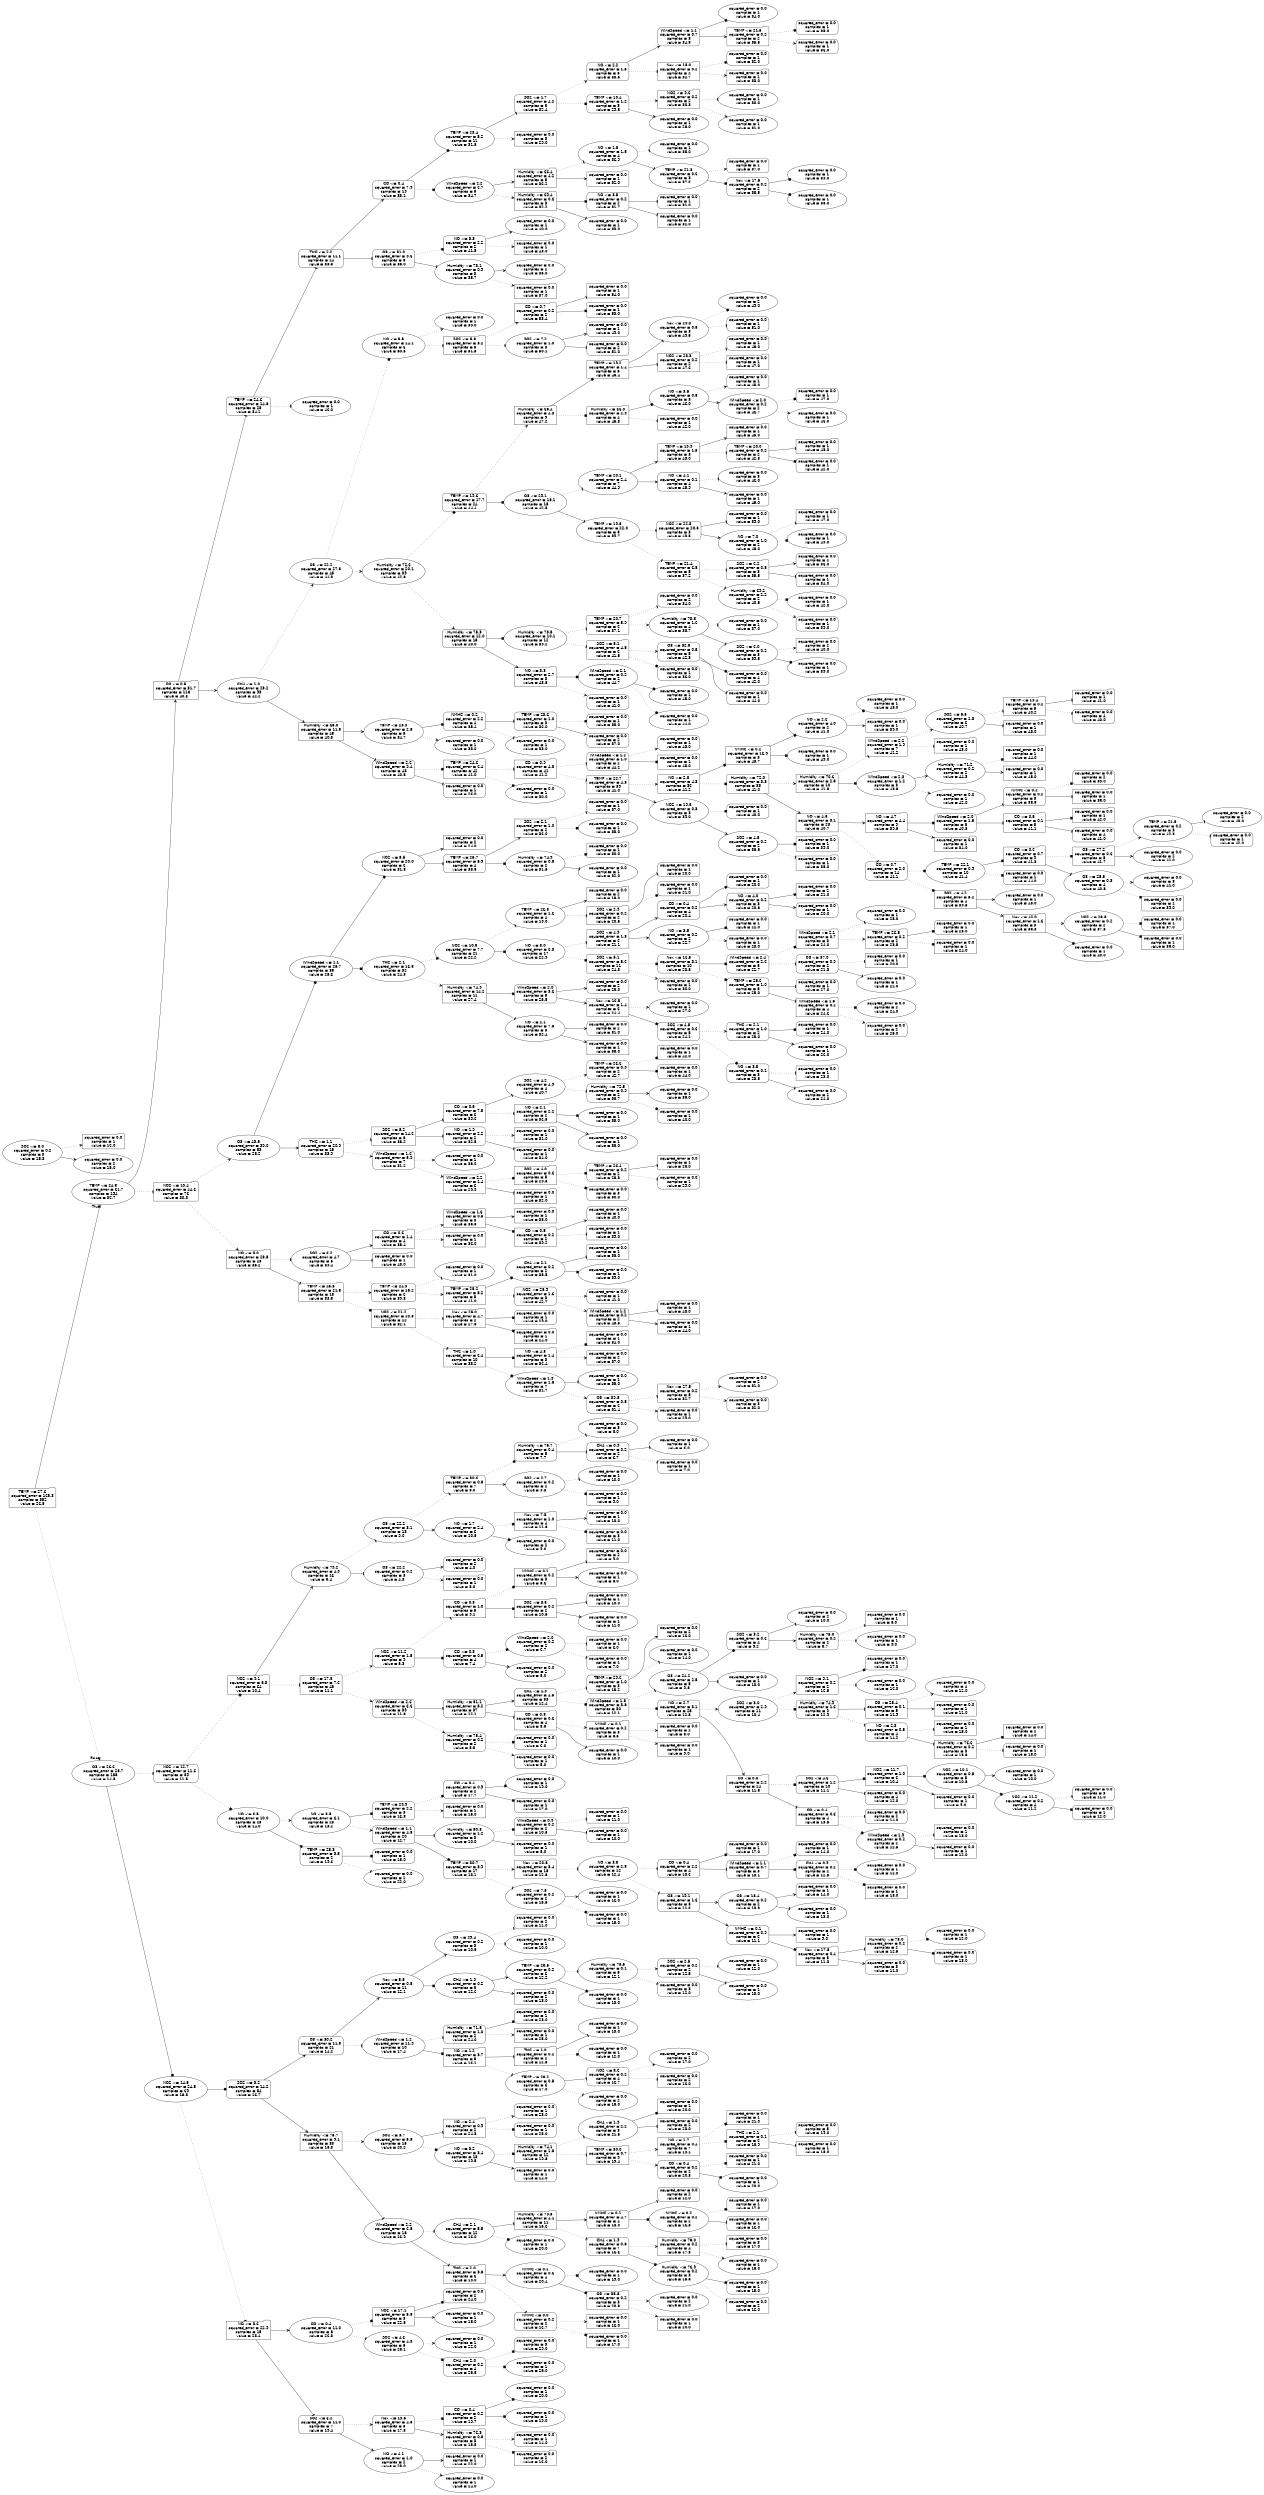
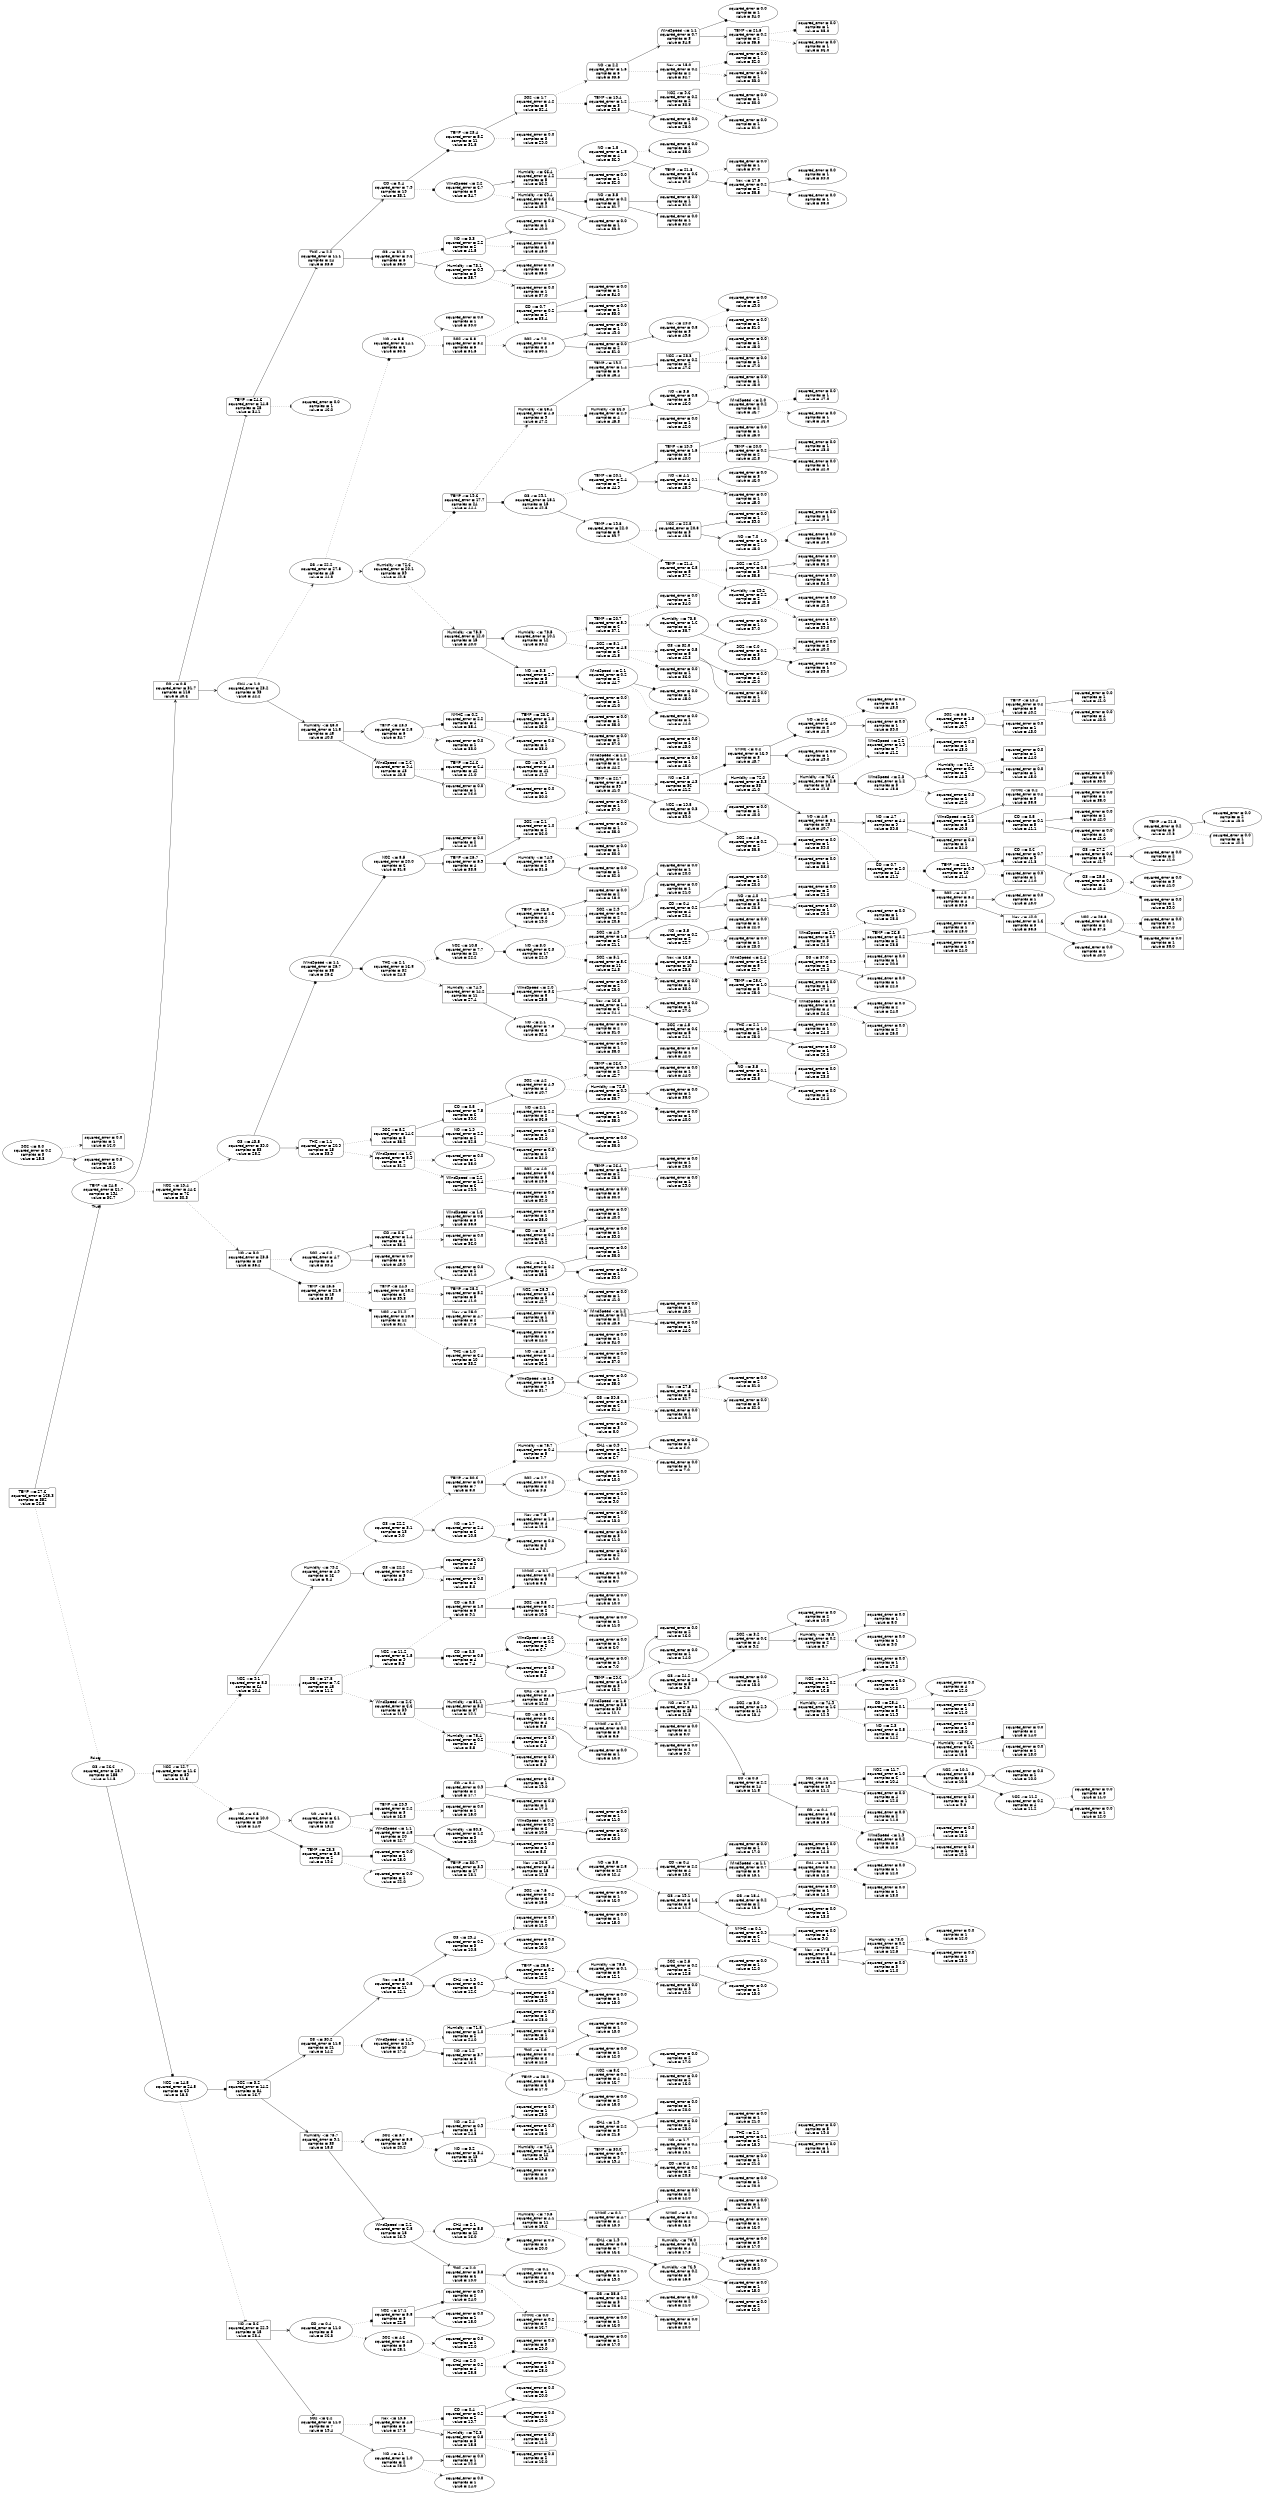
(501, 331) -> (501, 331)
(494, 346) -> (494, 346)
(646, 353) -> (640, 340)
(284, 1276) -> (284, 1276)
(571, 1691) -> (571, 1691)
